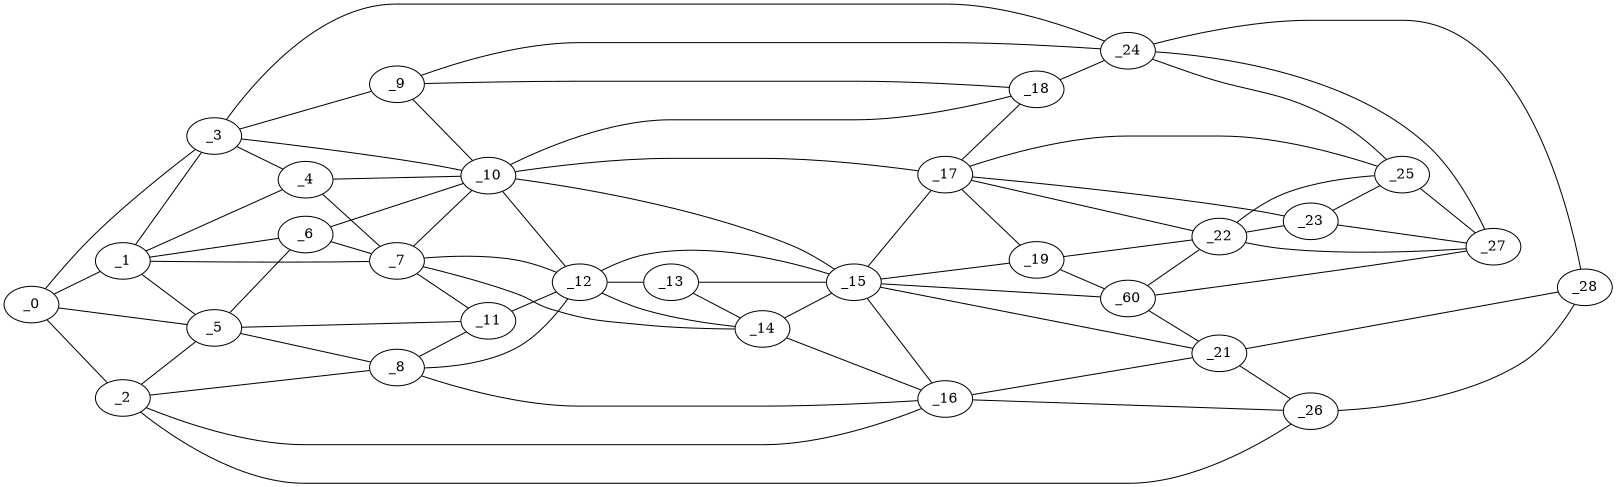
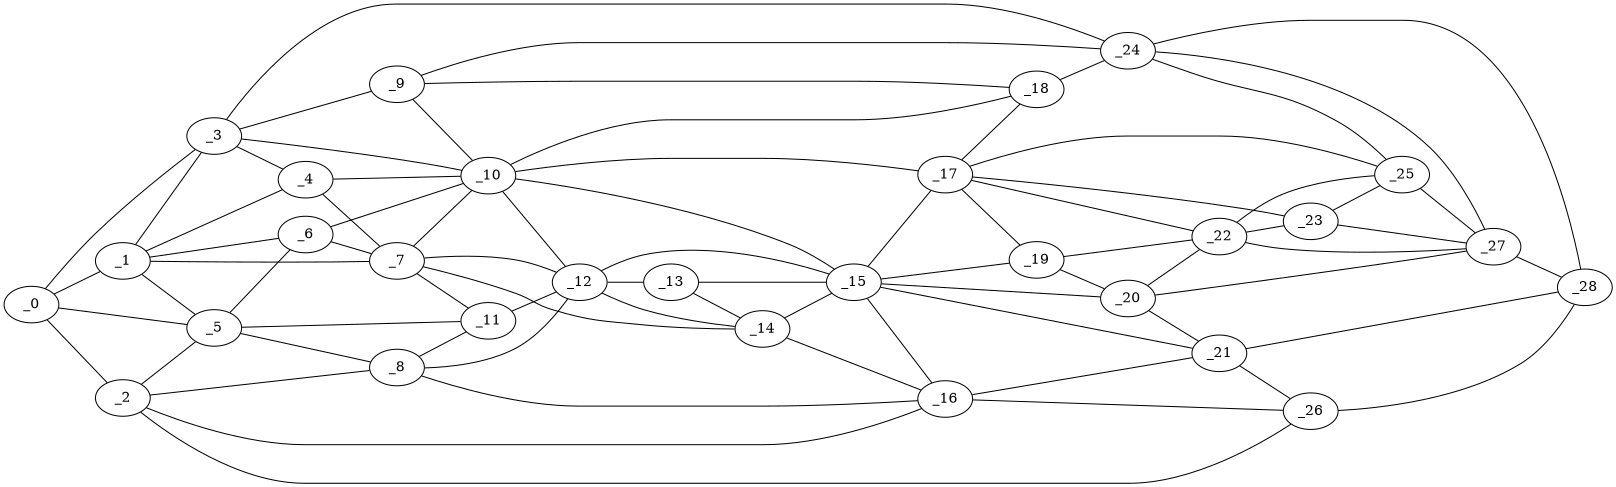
none -> (1539, 267)
(1128, 298) -> (1128, 298)
